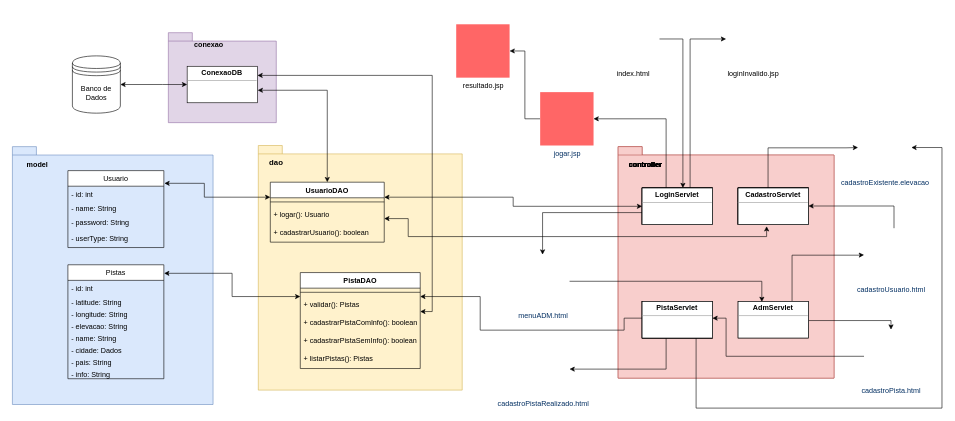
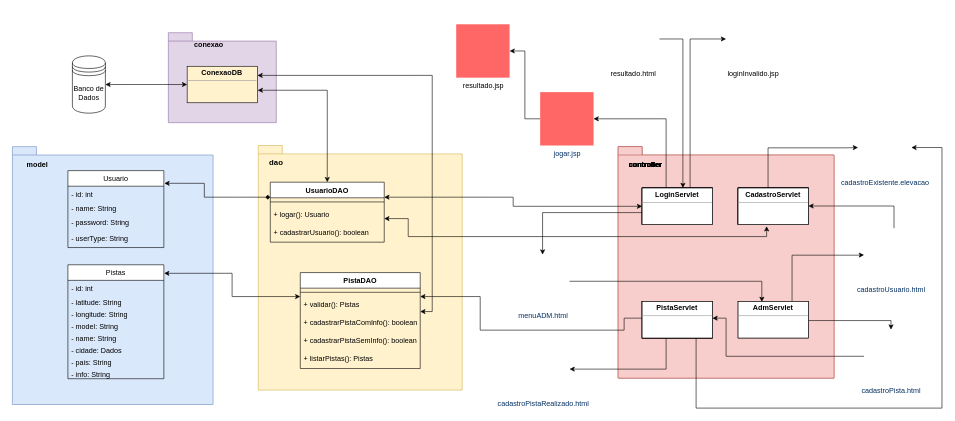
(634, 74) -> (634, 74)
(96, 85) -> (89, 85)
(222, 85) -> (222, 85)
(264, 197) -> (264, 197)
(103, 327) -> (97, 327)
